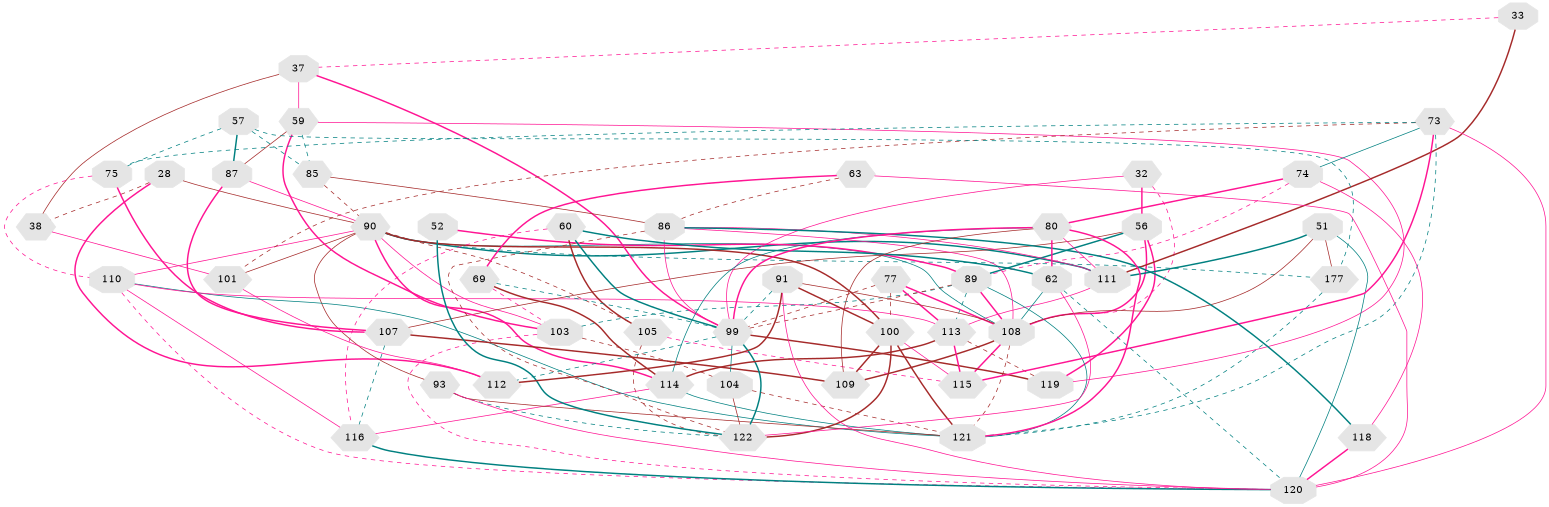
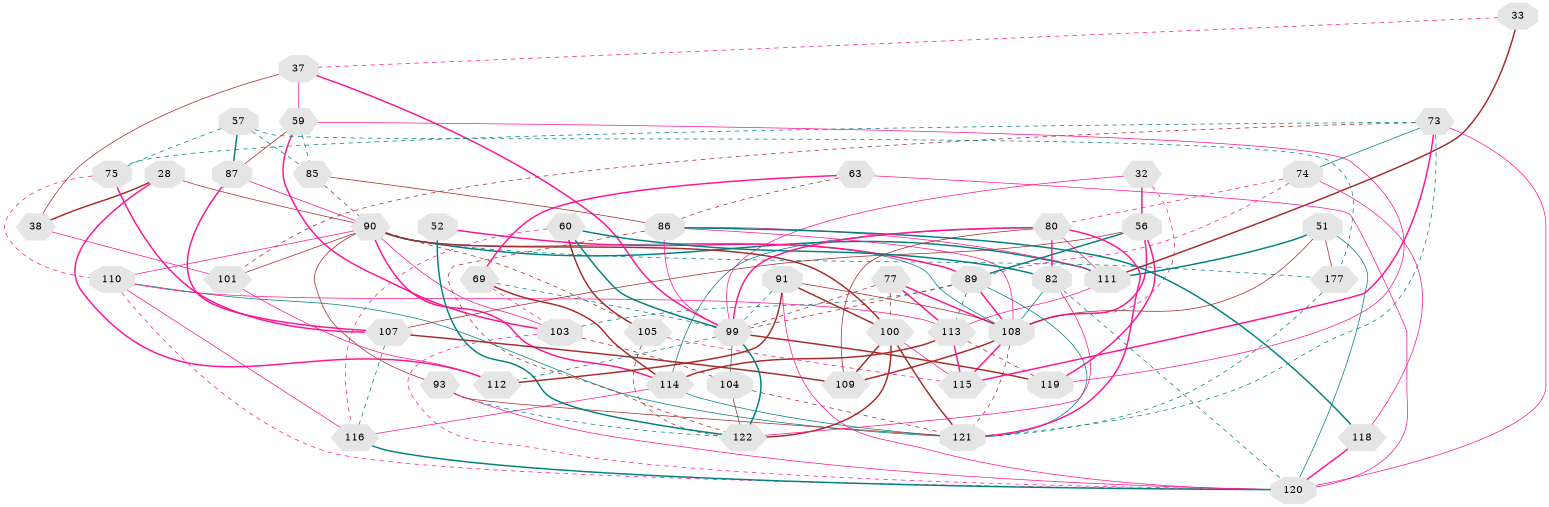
(1176, 201) -> (1176, 201)
(100, 202) -> (100, 202)
(1052, 280) -> (1052, 280)
